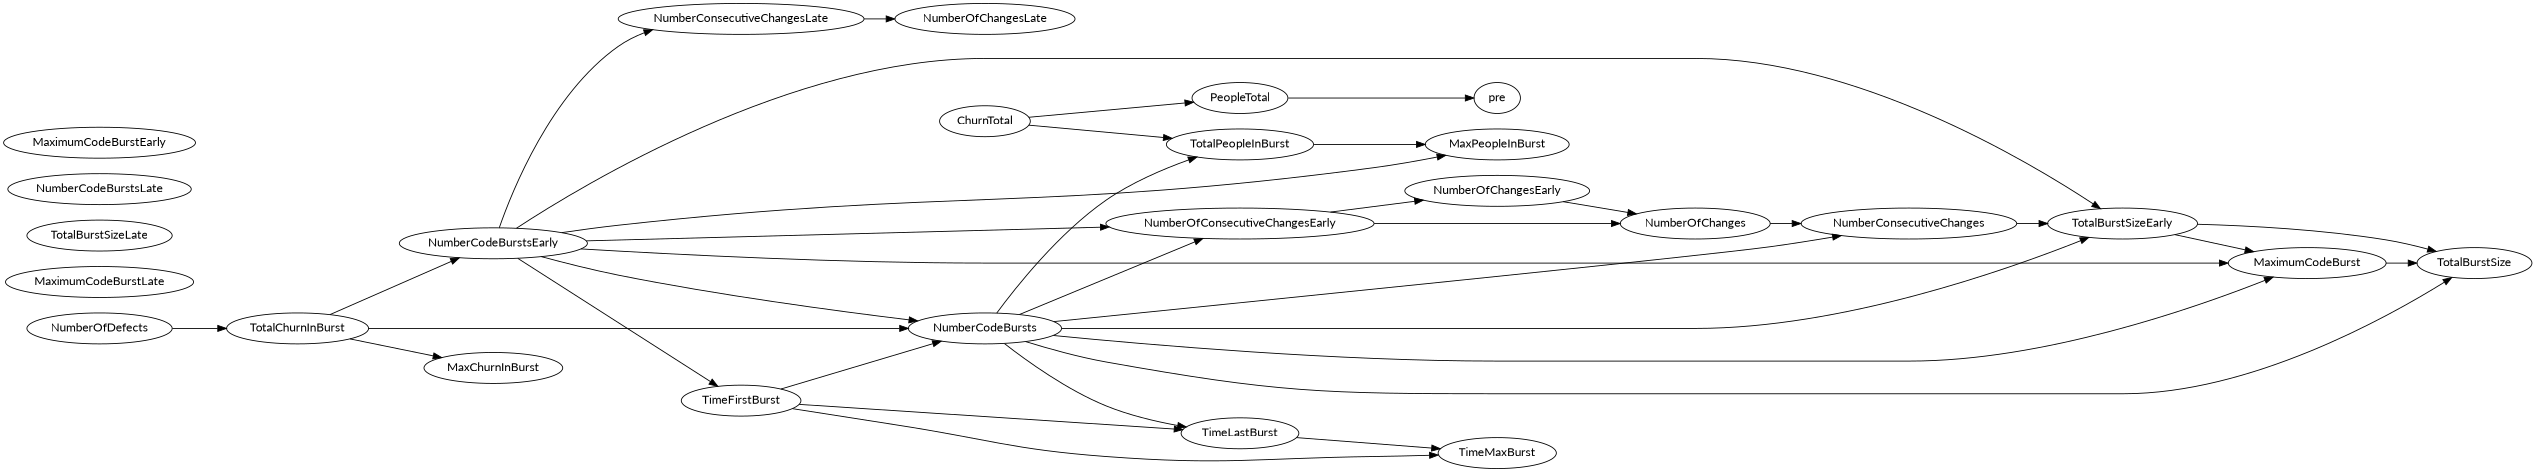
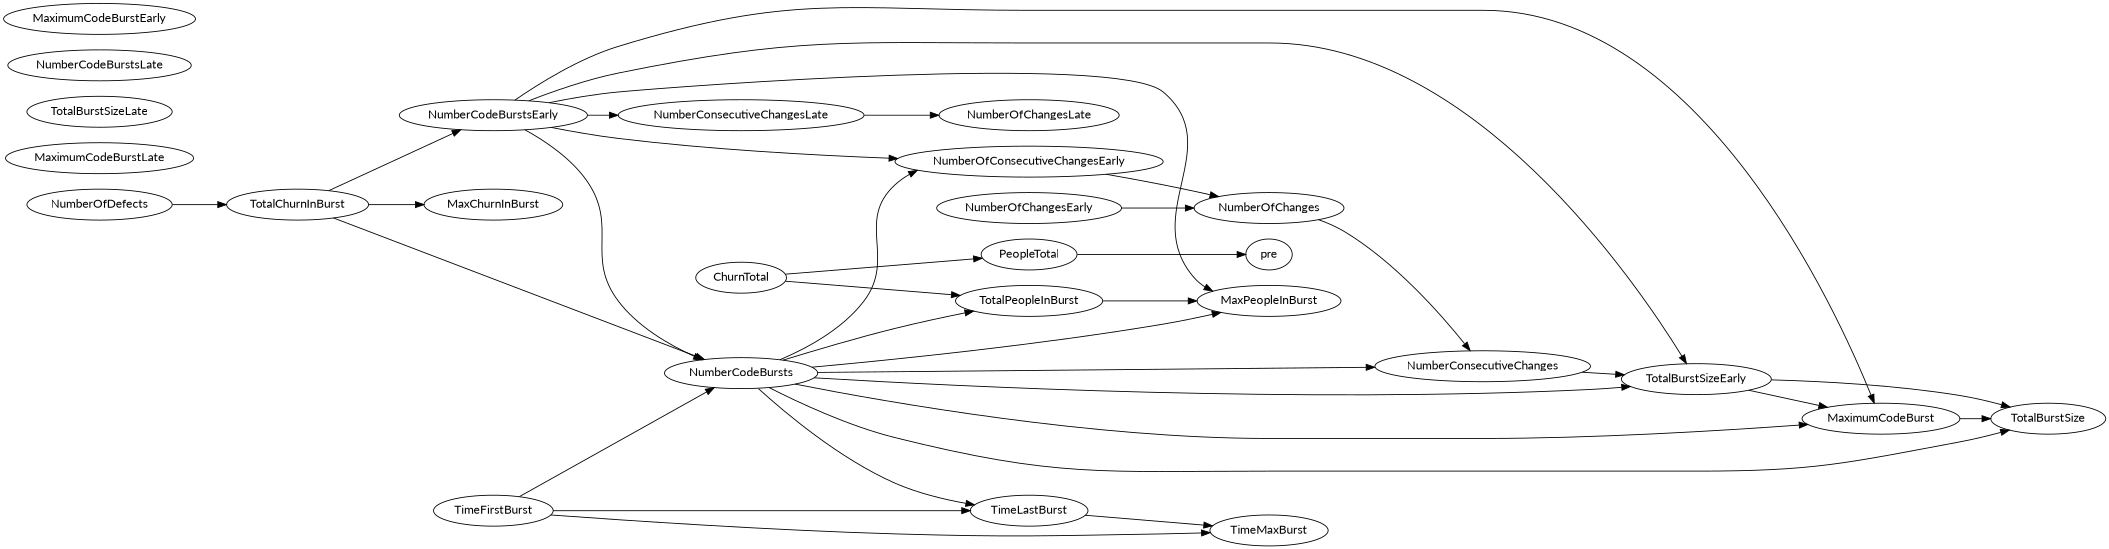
(1373, 207) -> none
(614, 320) -> none
none -> (1013, 346)
